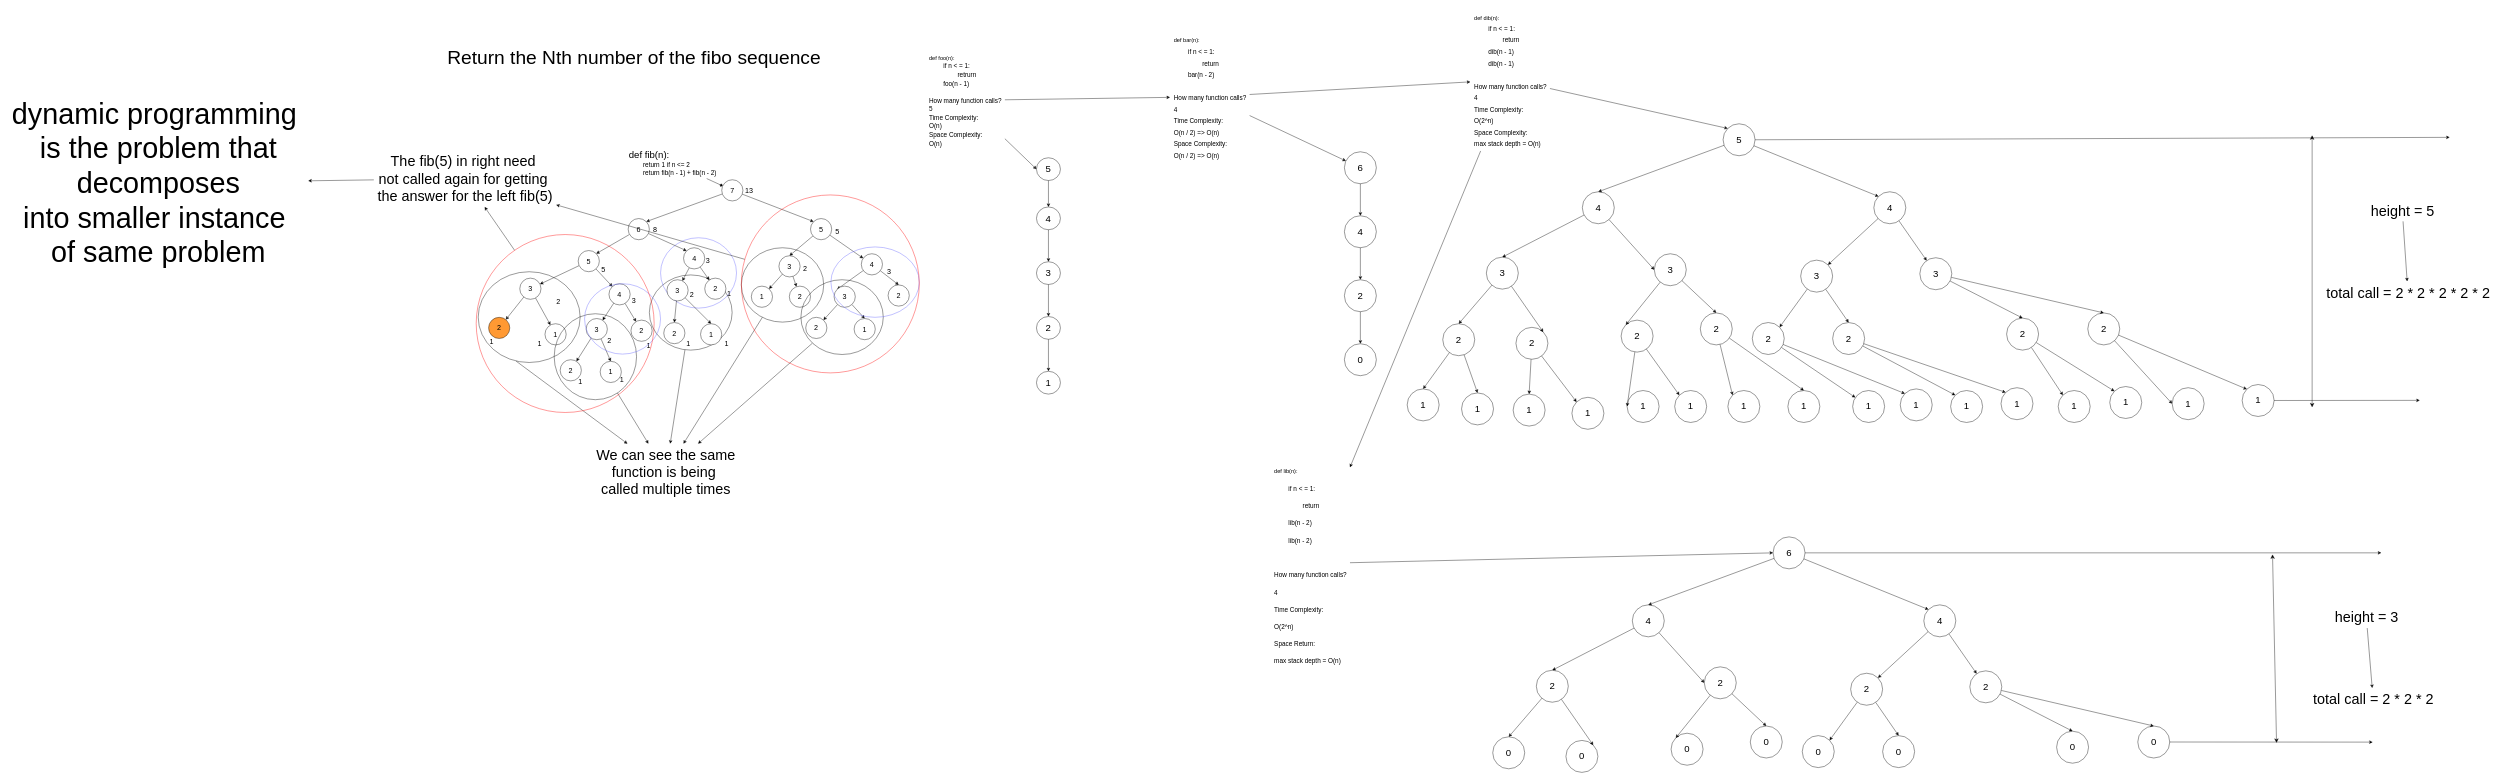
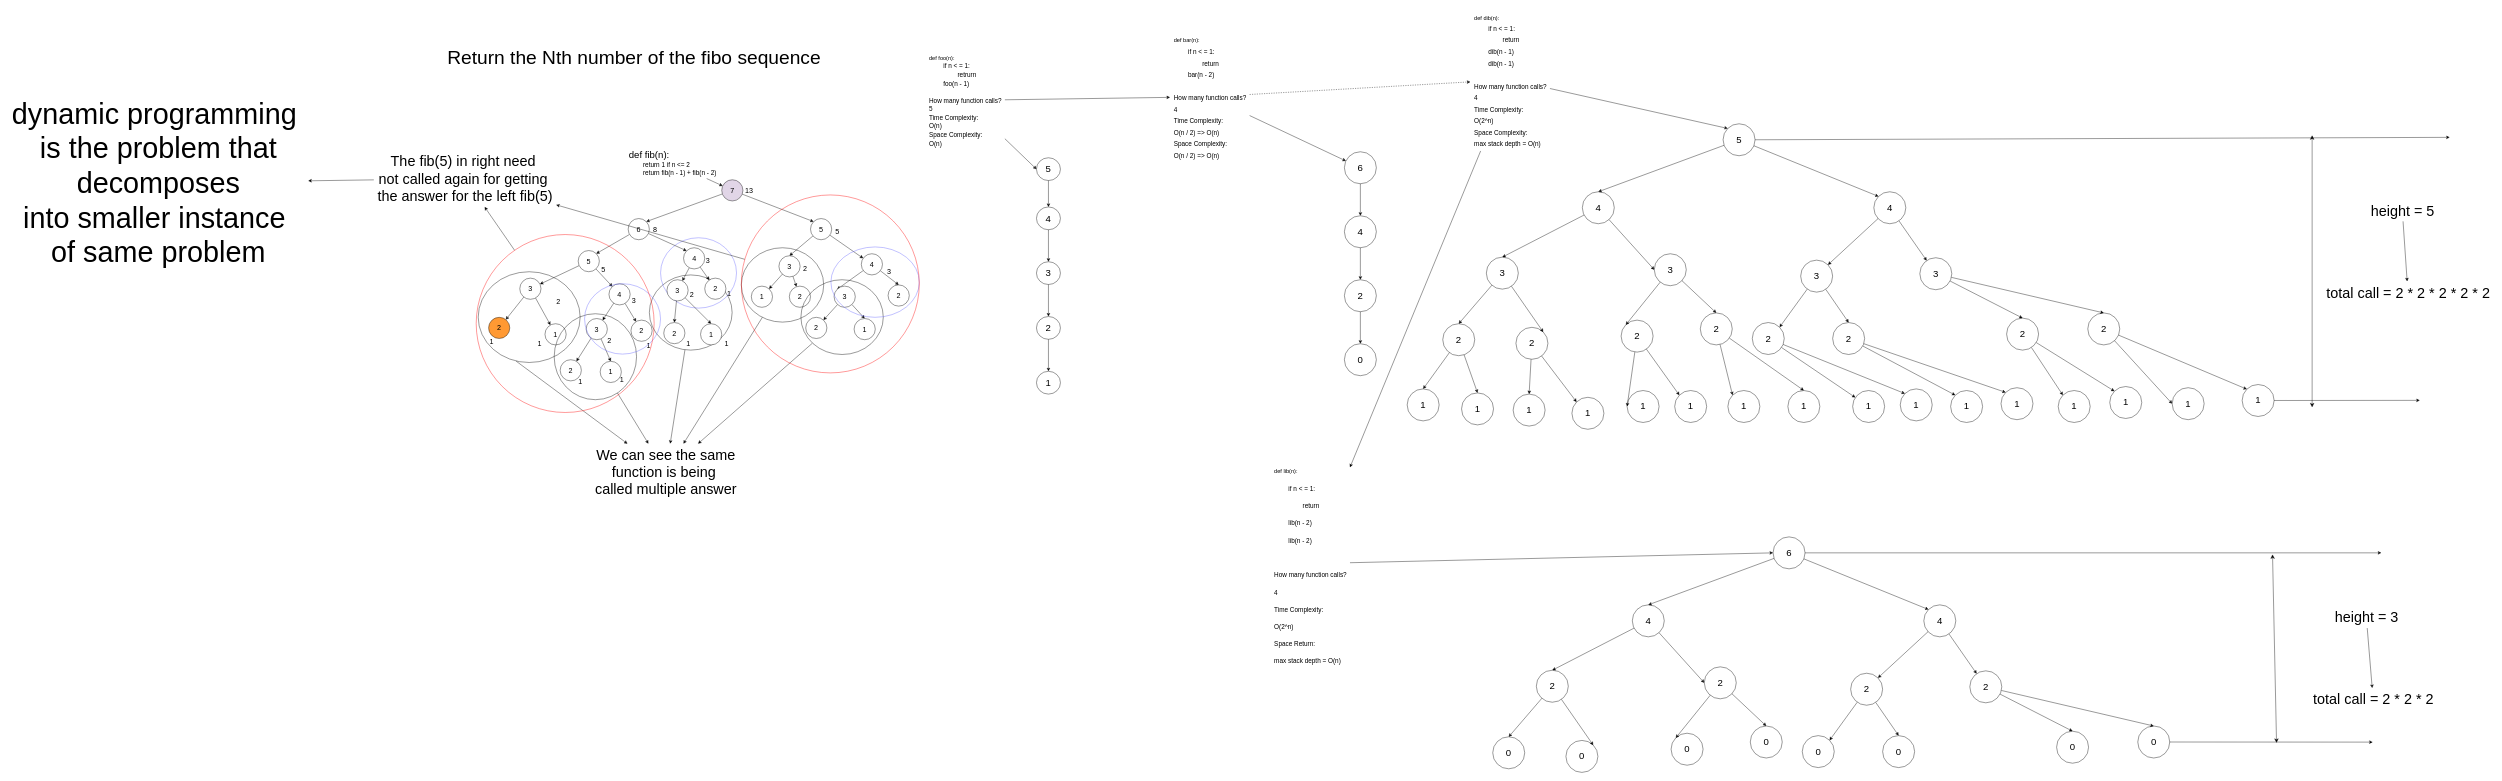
(1358, 88) -> (1358, 88)
(718, 184) -> (719, 184)
(732, 190) -> (732, 190)
(666, 472) -> (666, 472)
